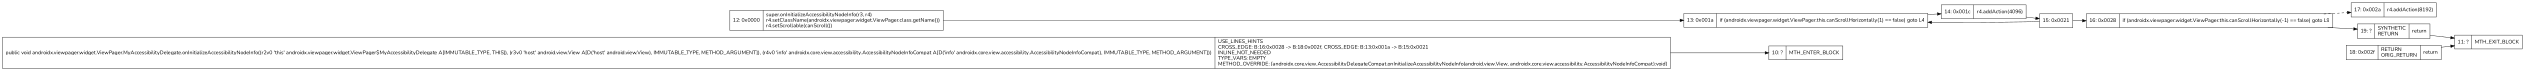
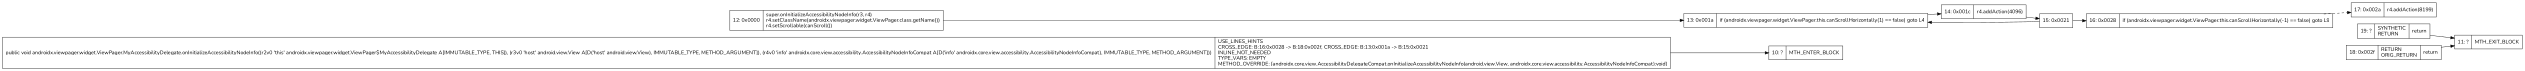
(2410, 10) -> (2410, 10)
(2341, 28) -> none
